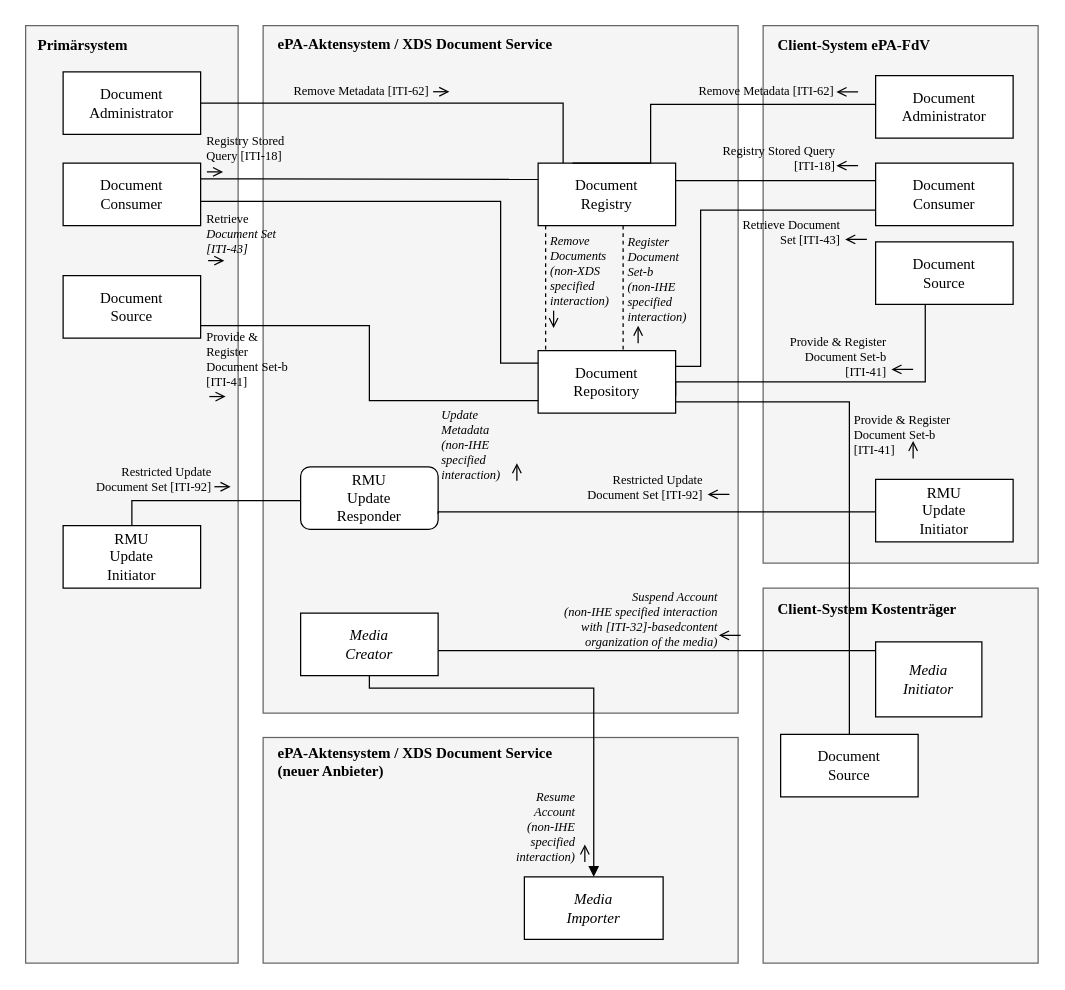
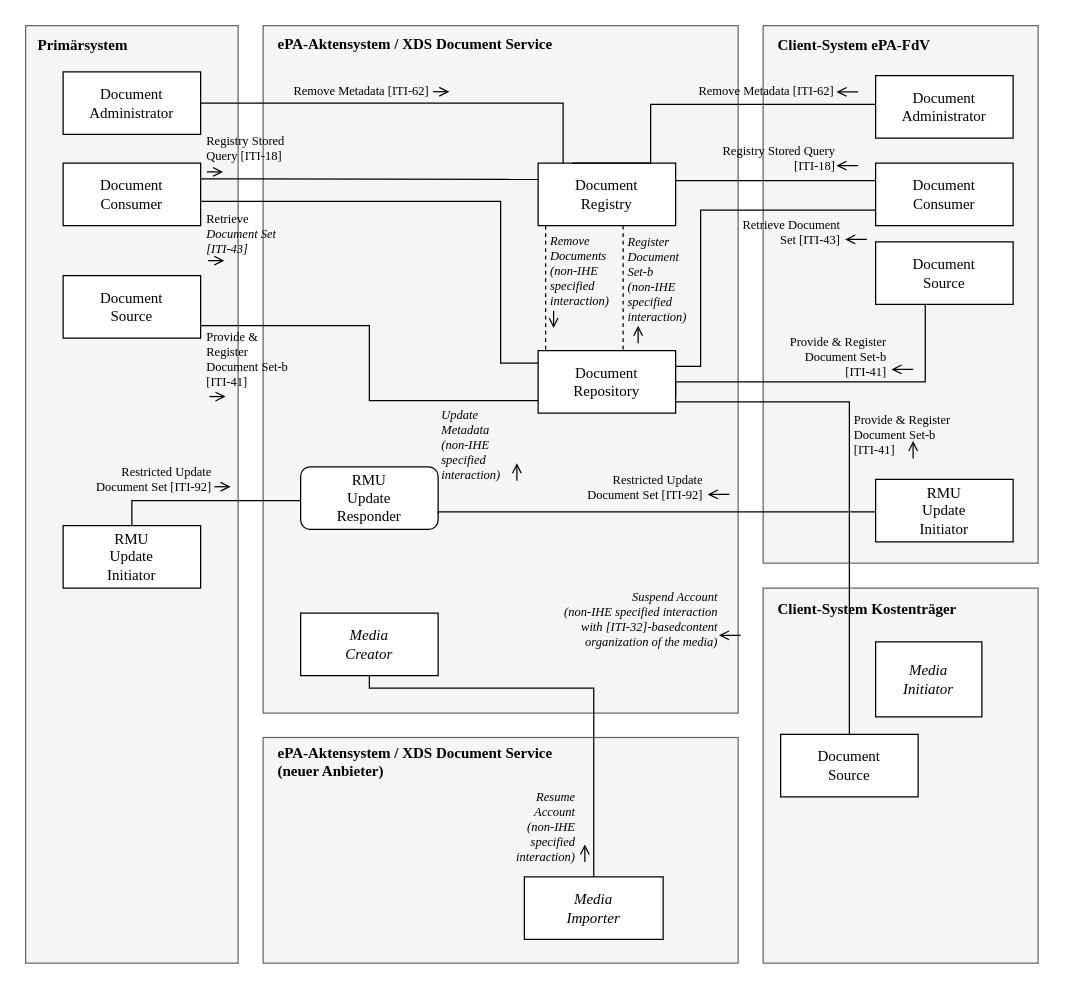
(587, 271) -> (587, 271)
(656, 651) -> none
(594, 865) -> (594, 870)
